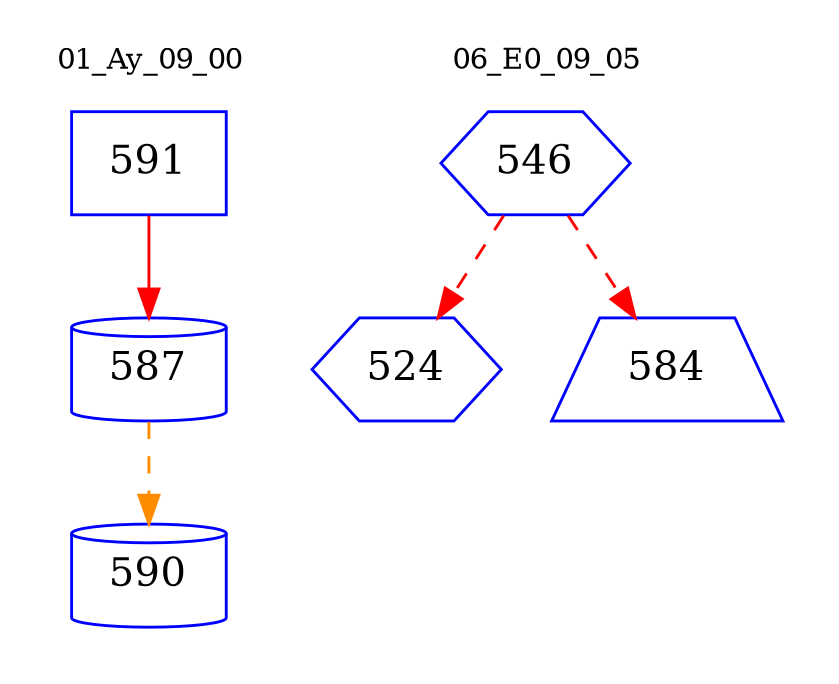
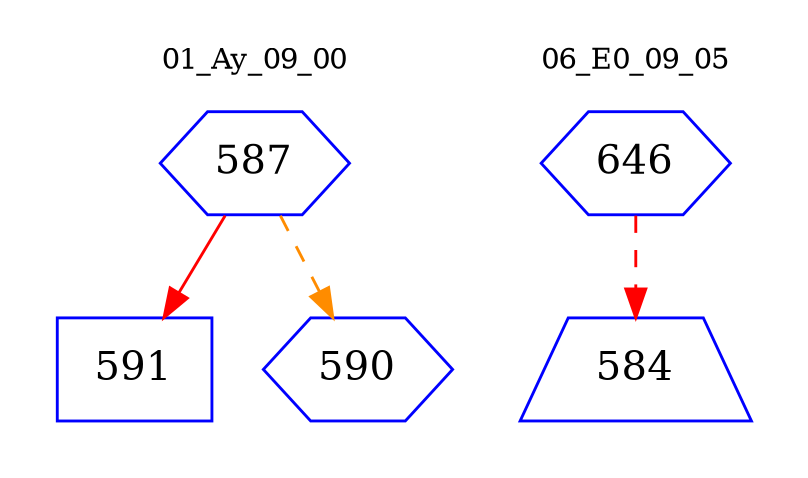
(536, 163) -> (636, 163)
(149, 252) -> (202, 254)
(149, 369) -> (255, 163)
(407, 369) -> none
(149, 576) -> (358, 369)
